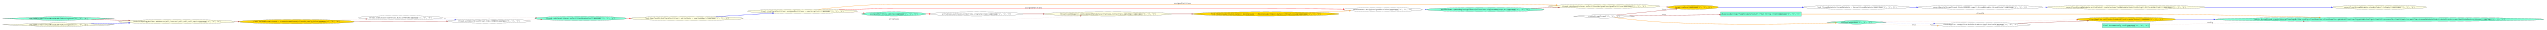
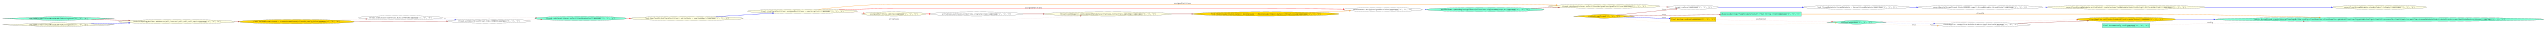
(1693, 7) -> (1693, 7)
(894, 14) -> (894, 14)
(1604, 16) -> (1604, 16)
none -> (1693, 19)
(1725, 24) -> (1725, 24)
